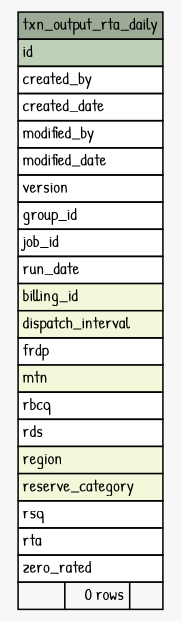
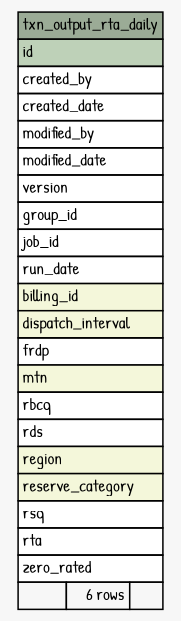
(105, 595) -> (106, 595)
